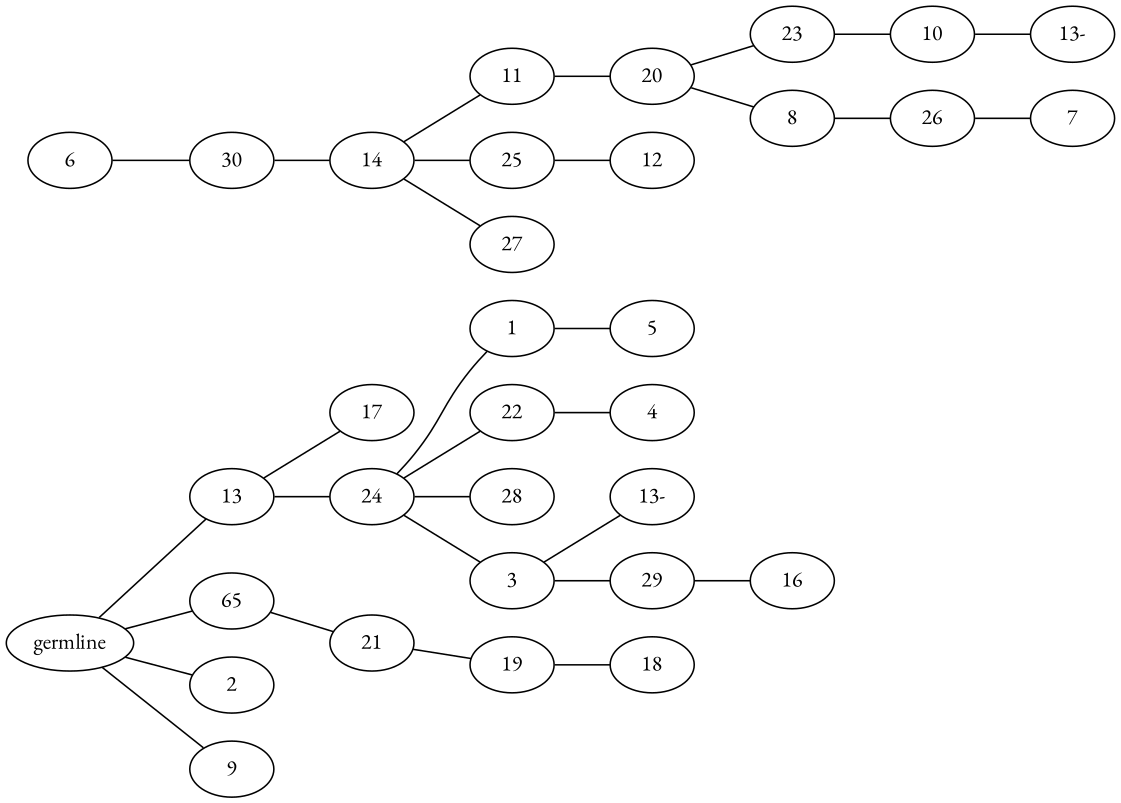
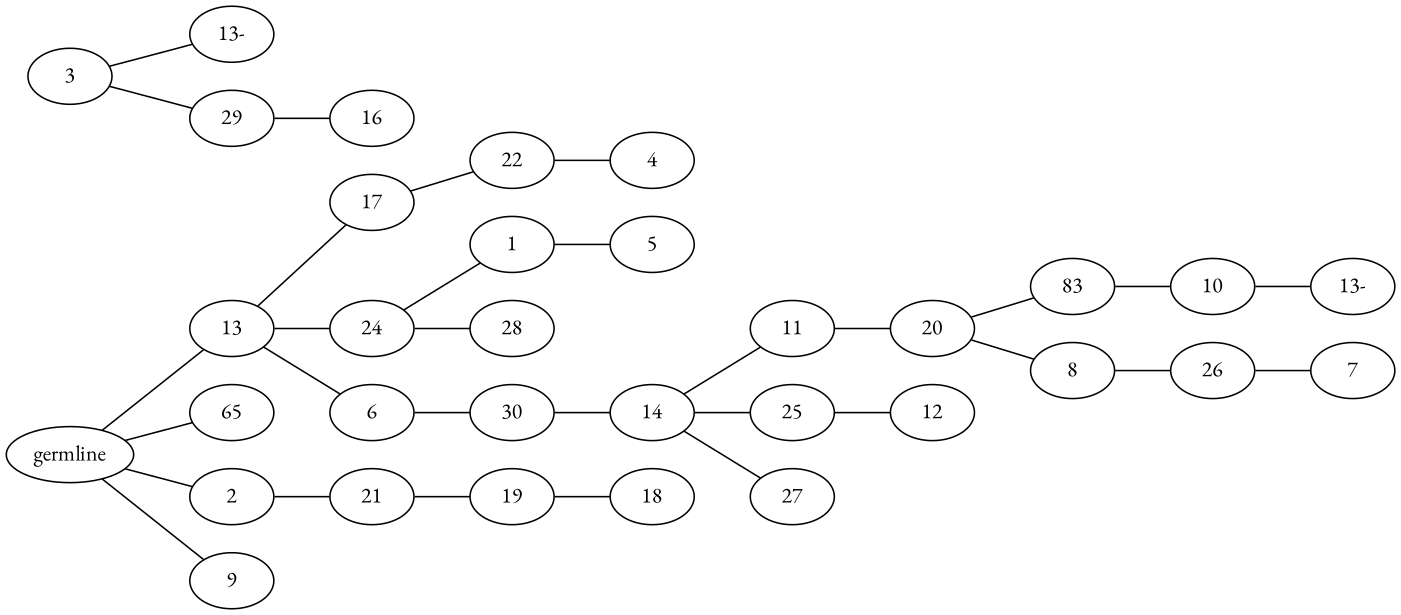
(792, 34) -> (1073, 286)
none -> (302, 371)
(442, 455) -> (442, 181)
(442, 539) -> none
(302, 622) -> (302, 497)
